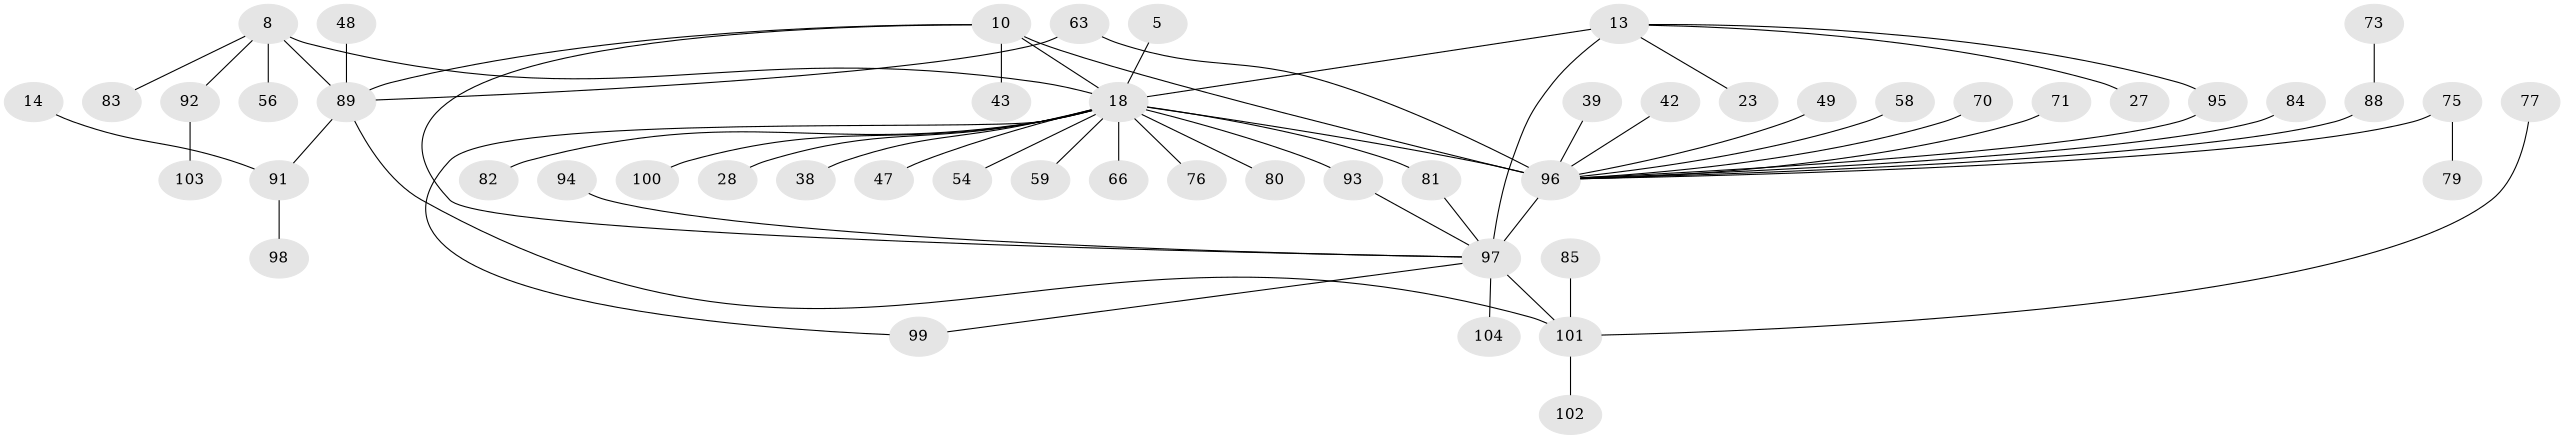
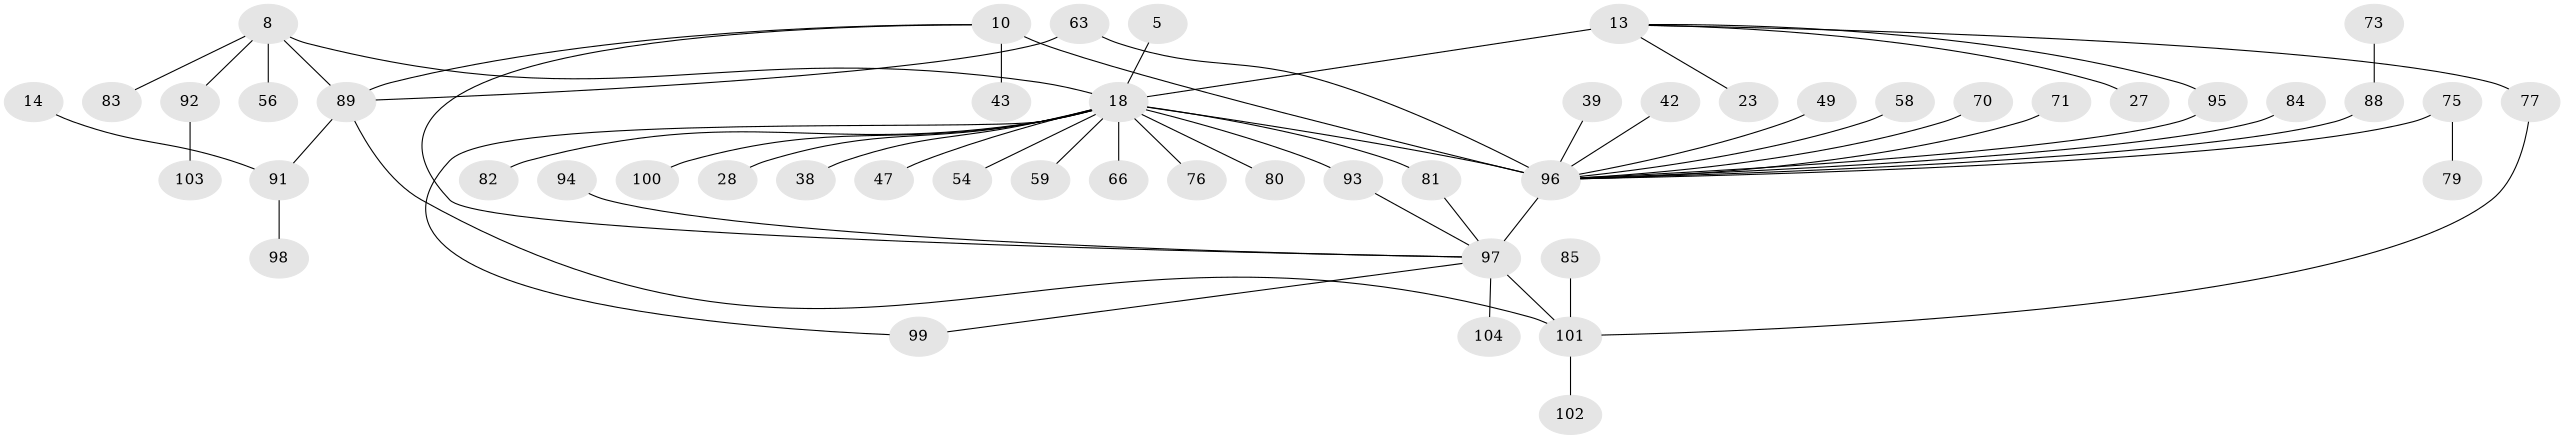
(346, 24) -> none
(1060, 63) -> none
(1525, 127) -> (2081, 40)
